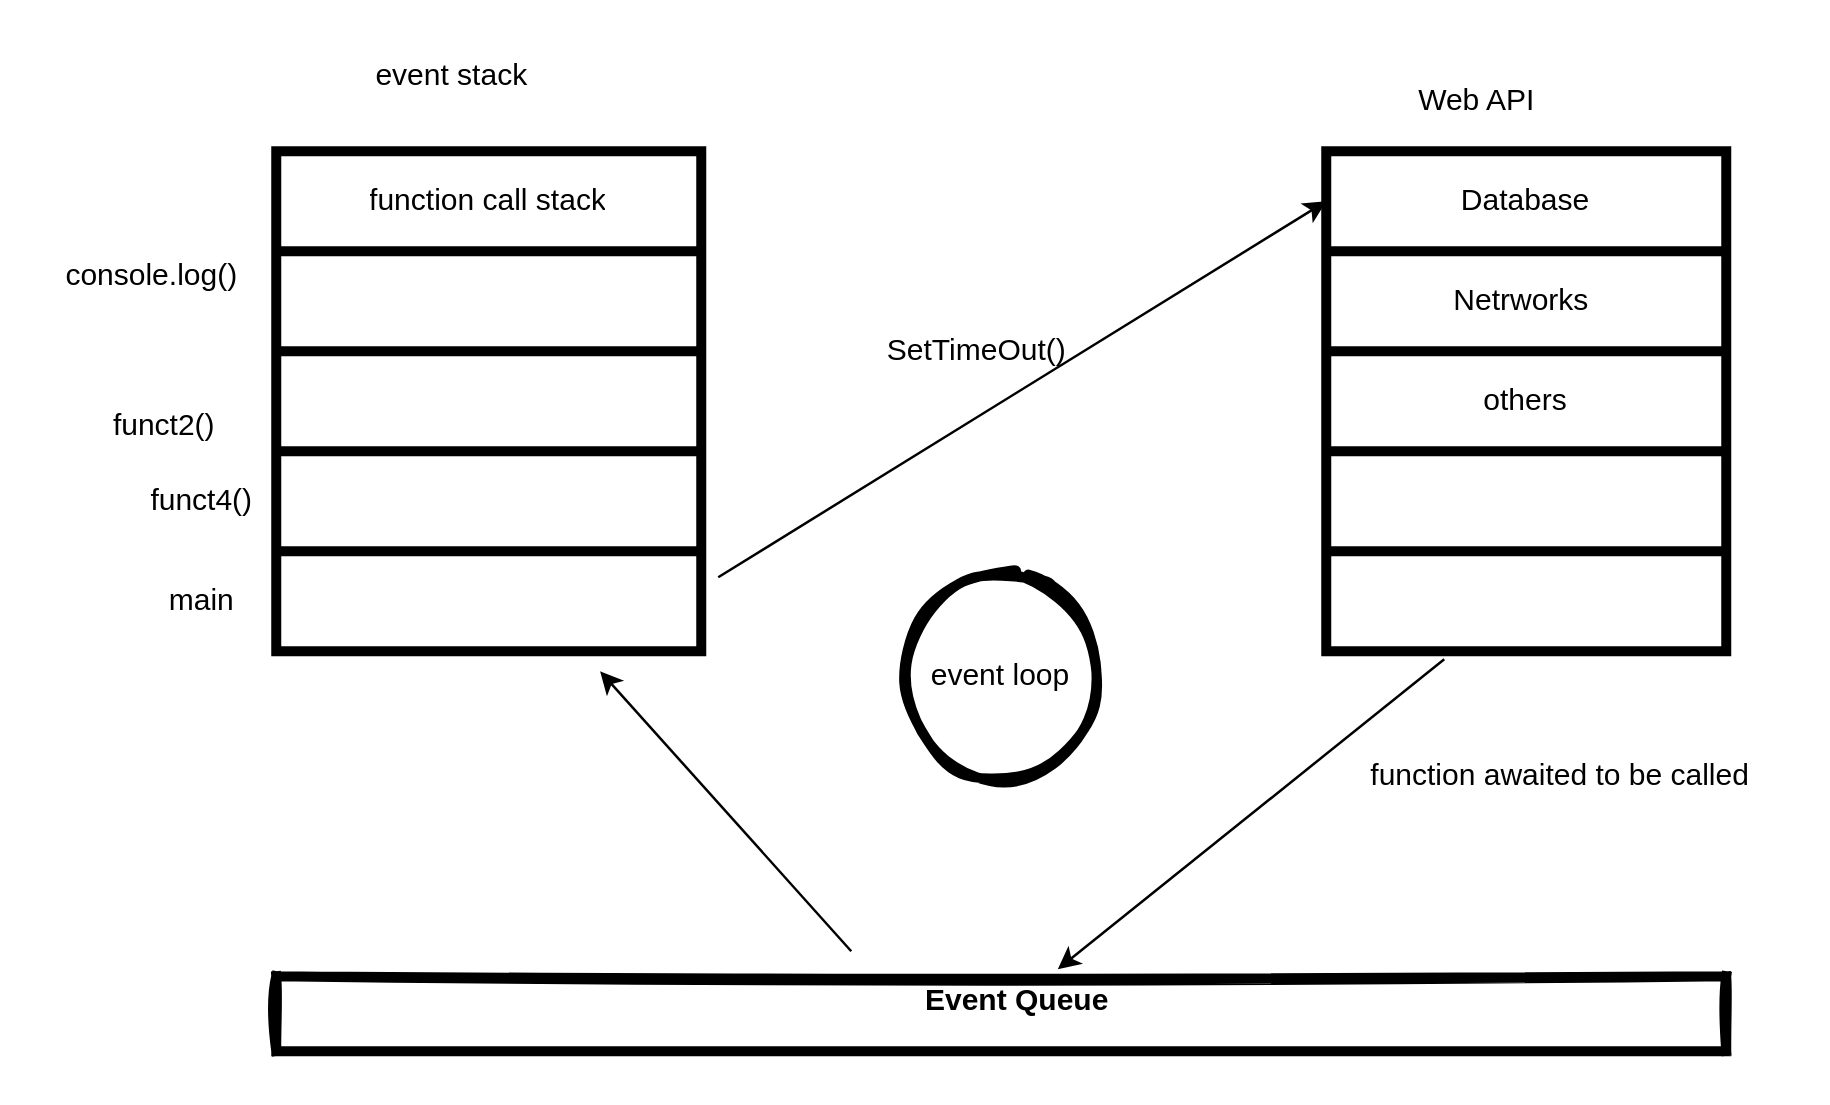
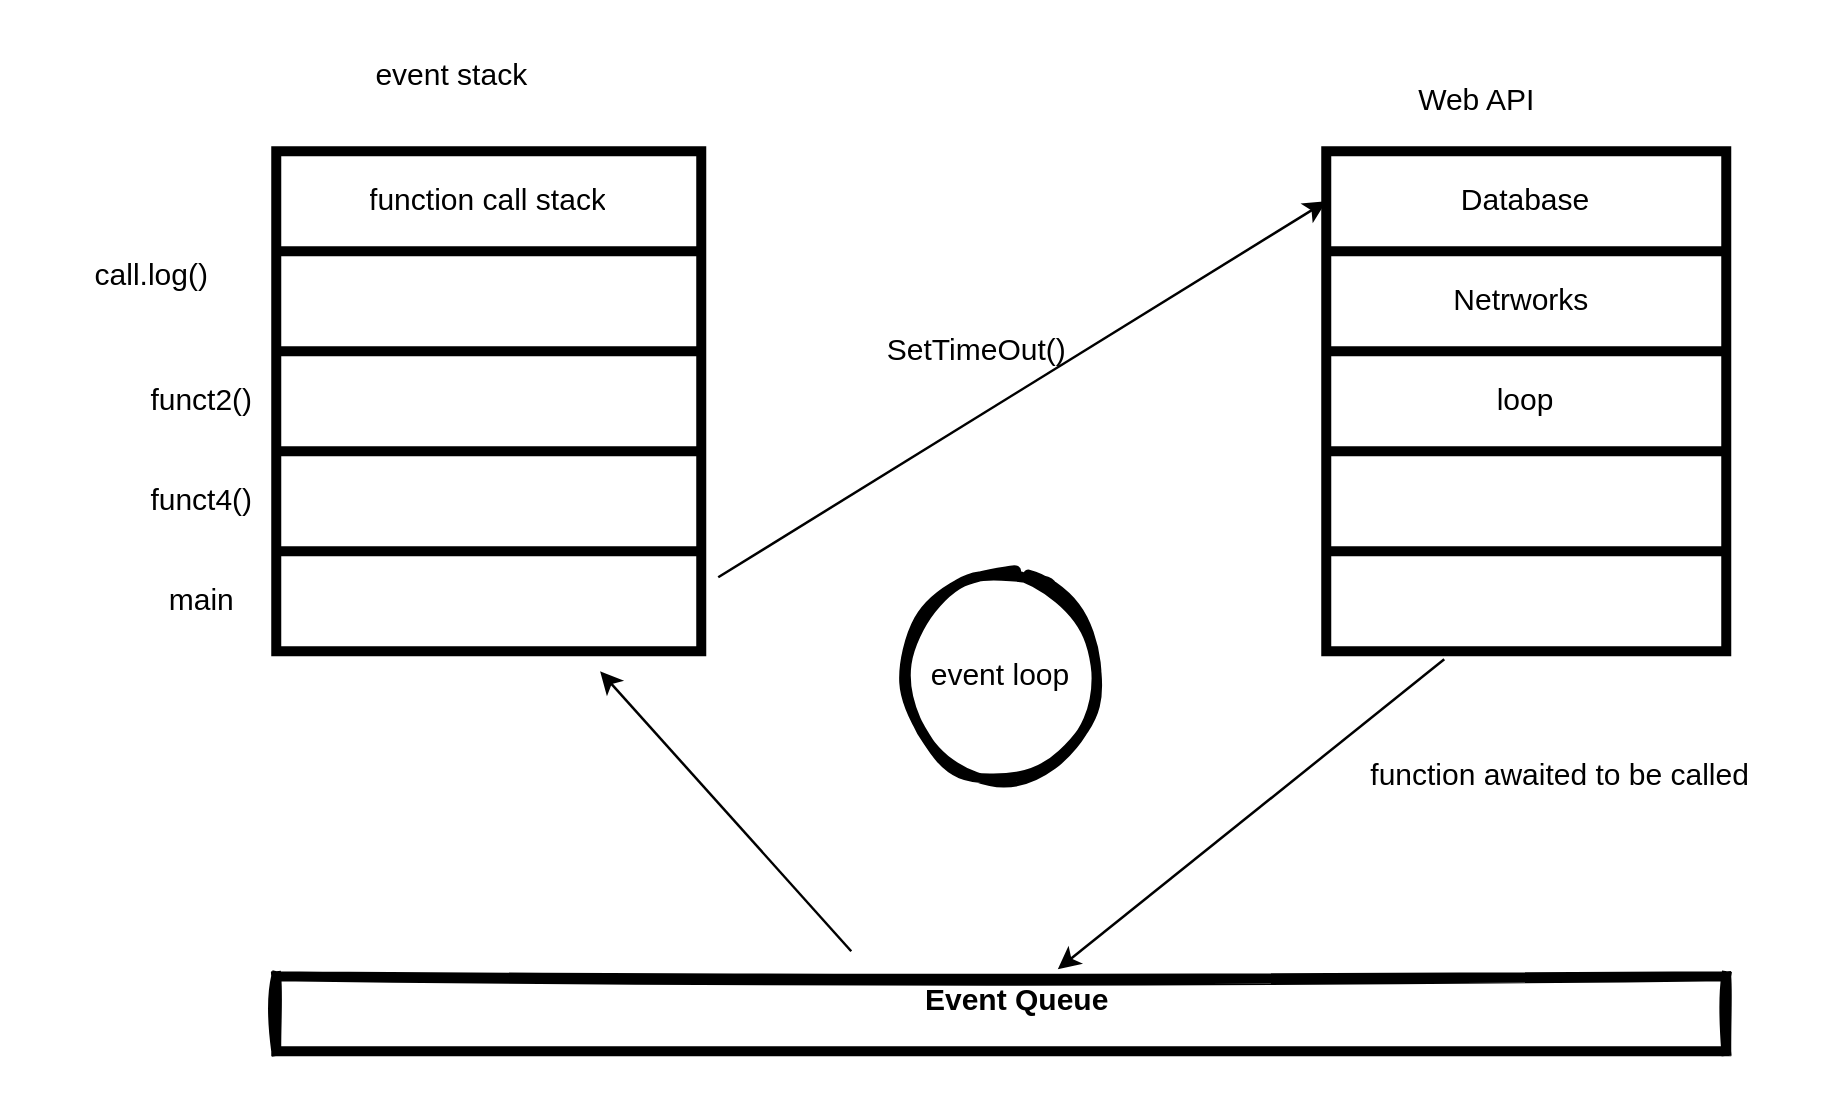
(153, 276) -> (153, 276)
(1526, 401) -> (1526, 401)
(164, 426) -> (201, 401)
